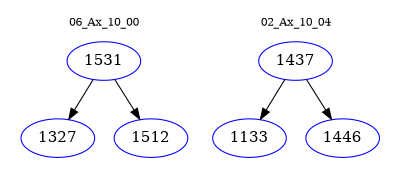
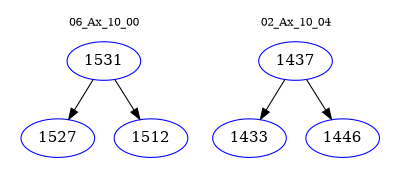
(58, 138) -> (58, 138)
(250, 138) -> (250, 138)
